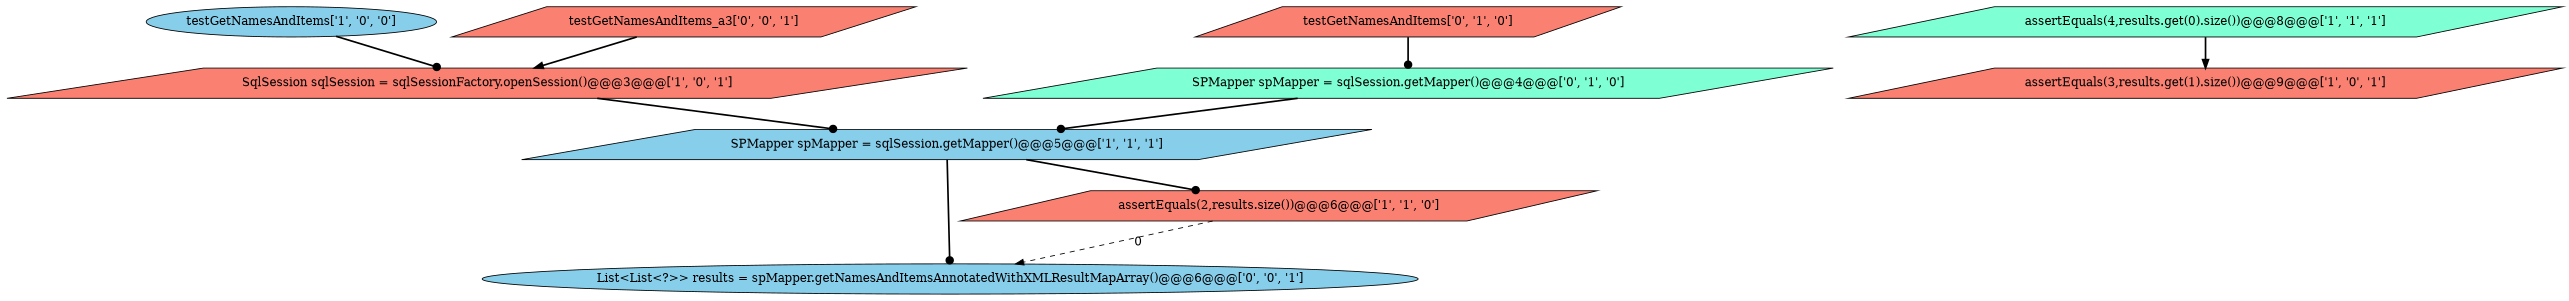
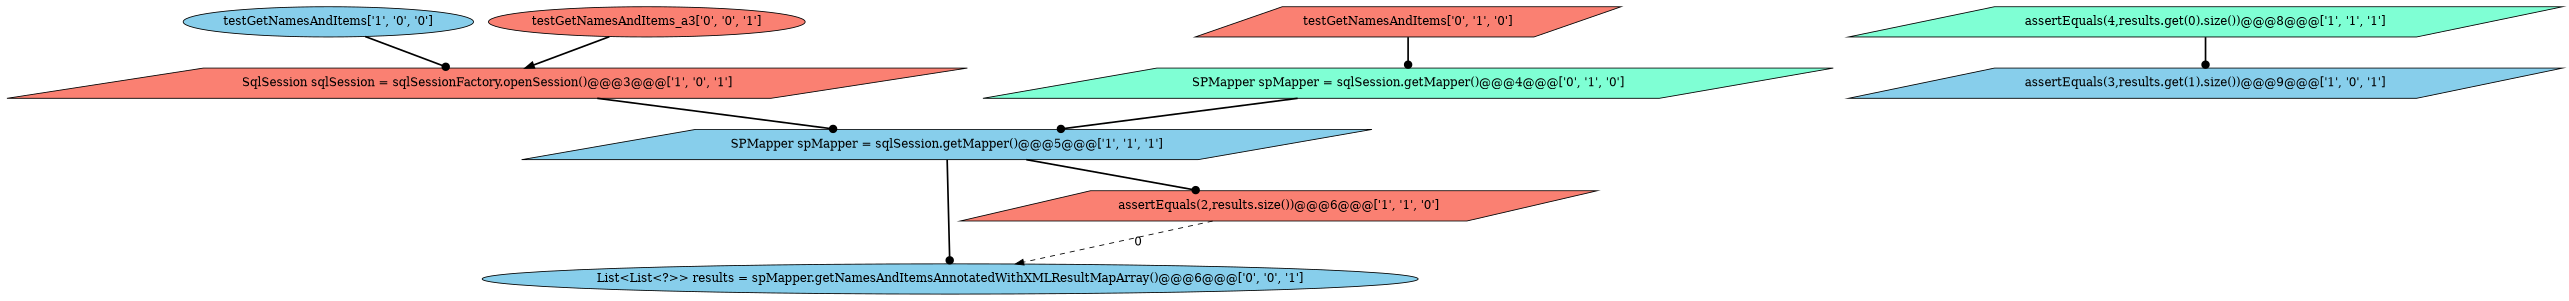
(684, 22) -> (647, 22)
(2206, 48) -> (2206, 49)
(2206, 83) -> (2206, 83)
